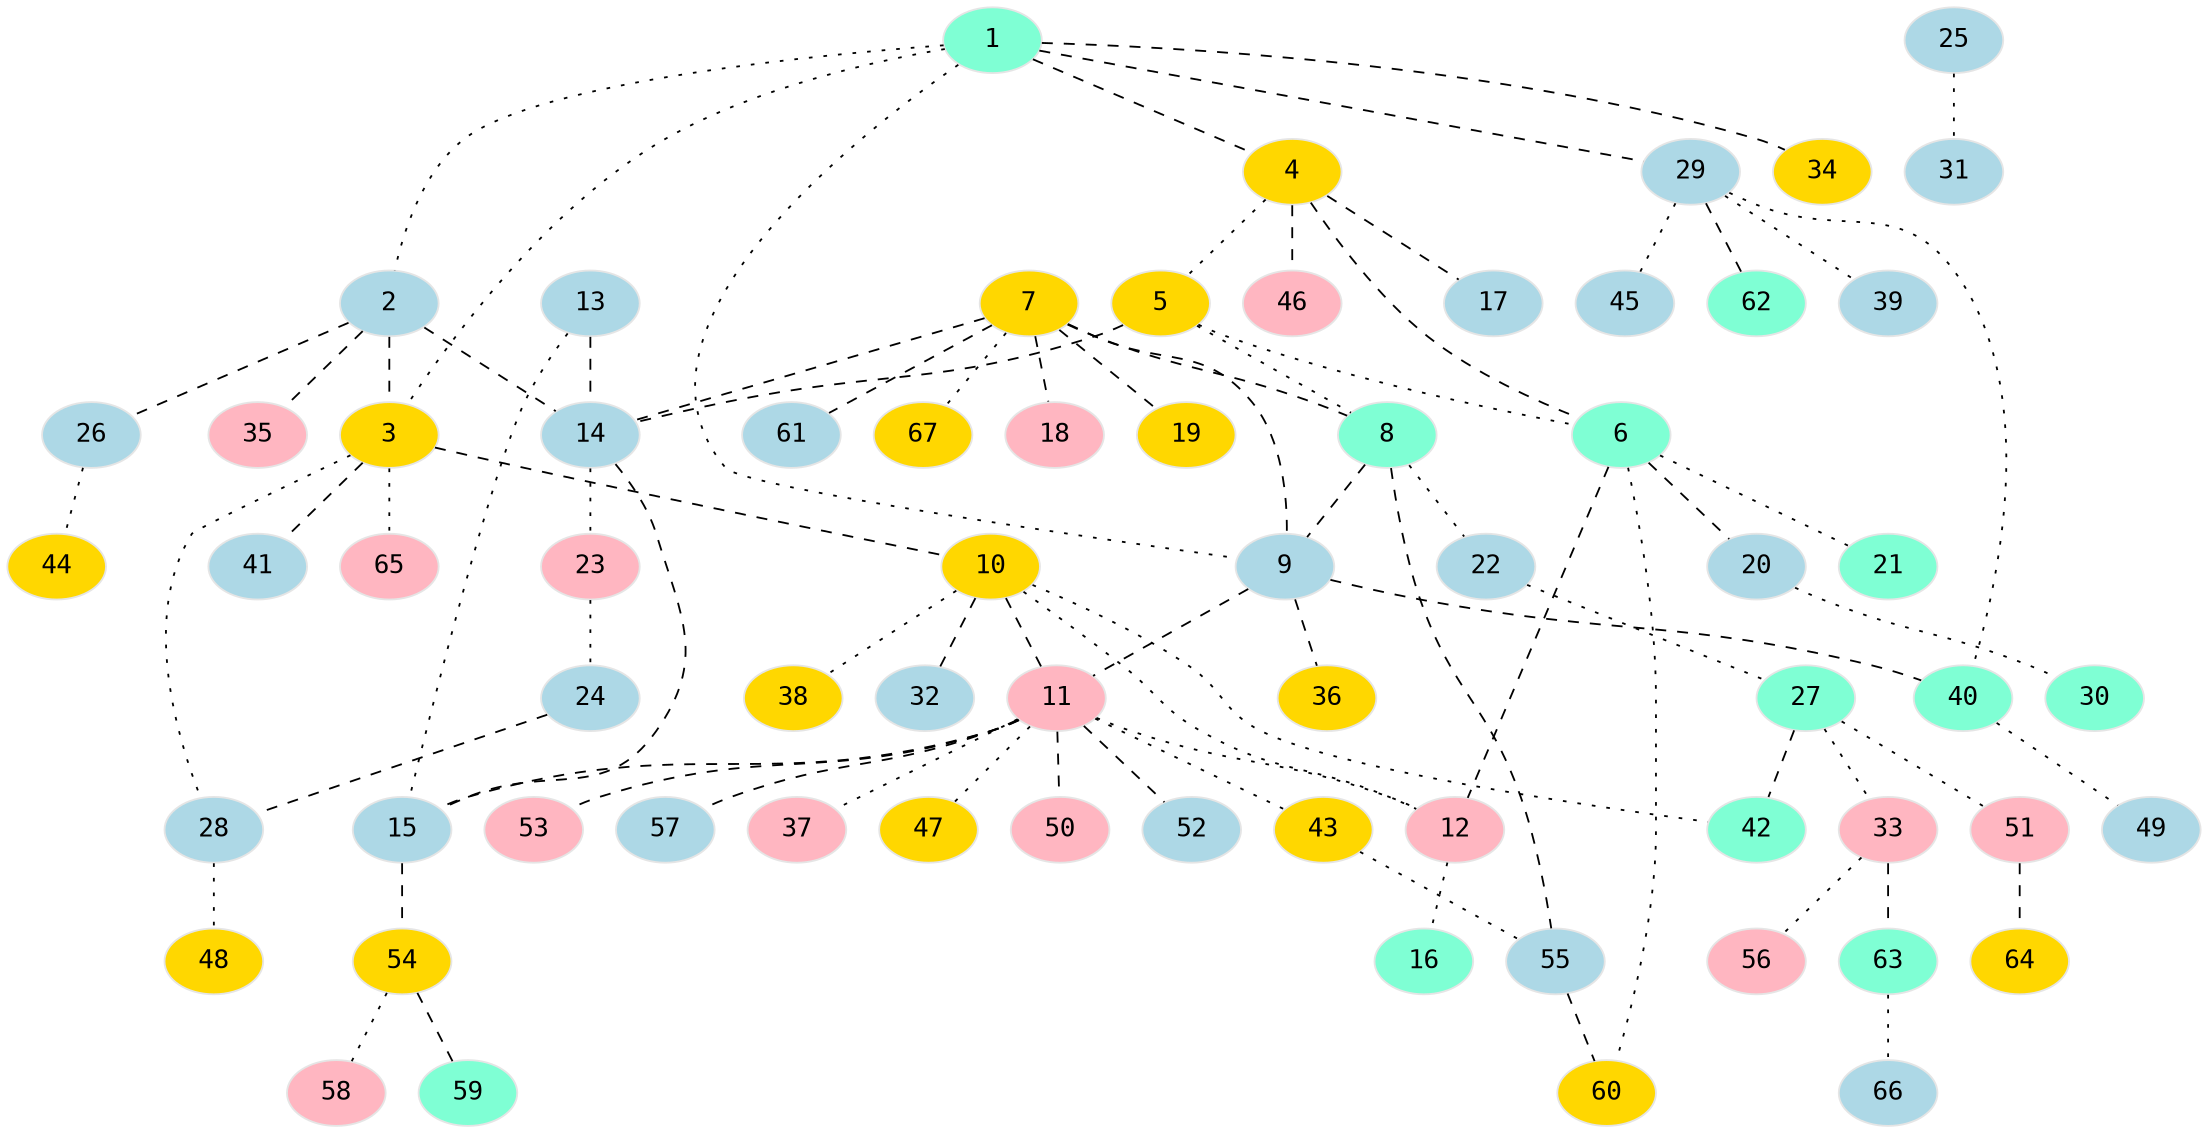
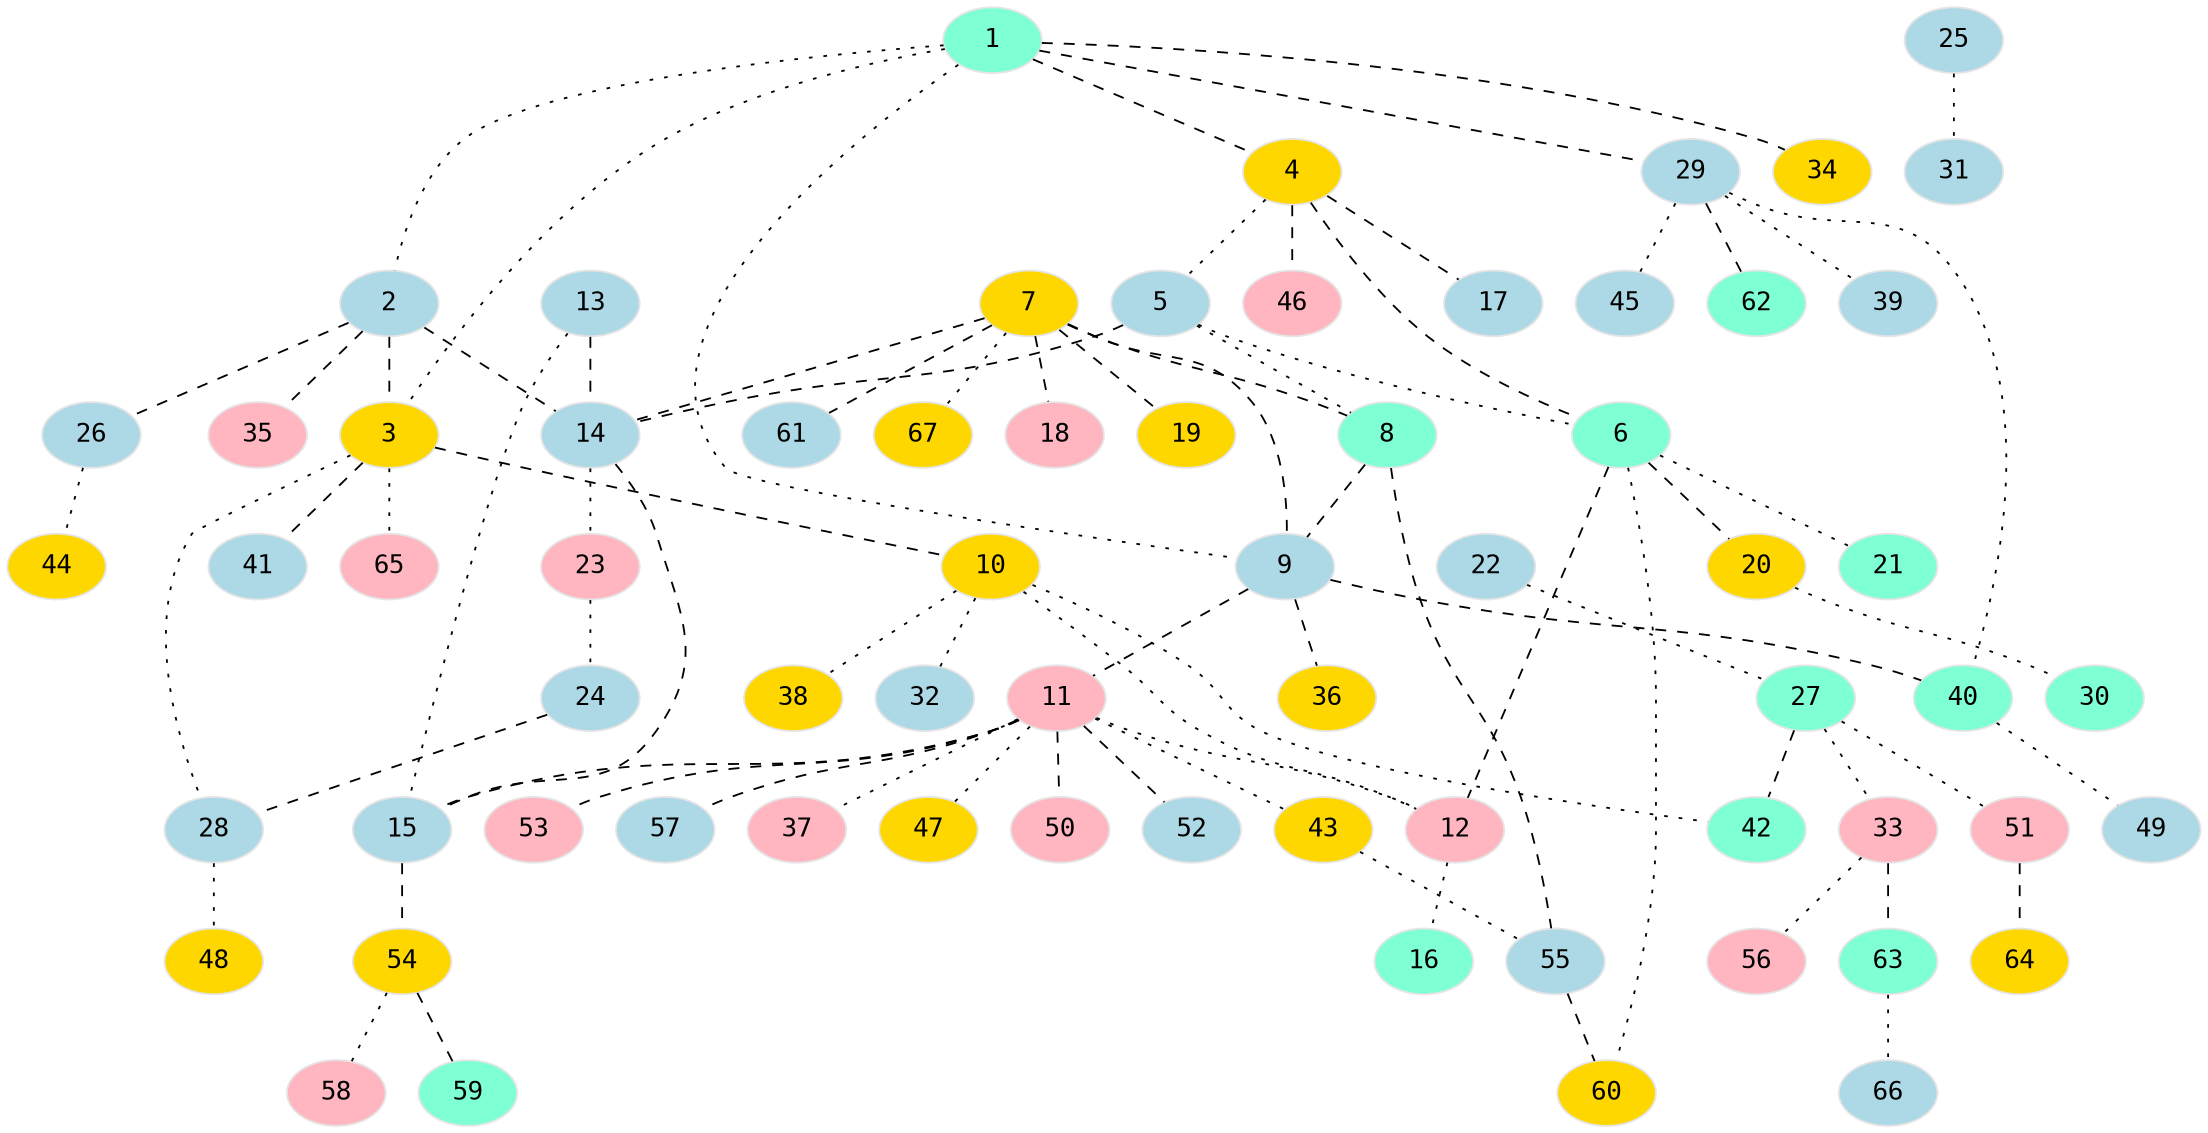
(1161, 303) -> (1161, 303)
(1437, 501) -> none
(1756, 567) -> (1756, 567)
(958, 632) -> (958, 632)
(1024, 632) -> none
